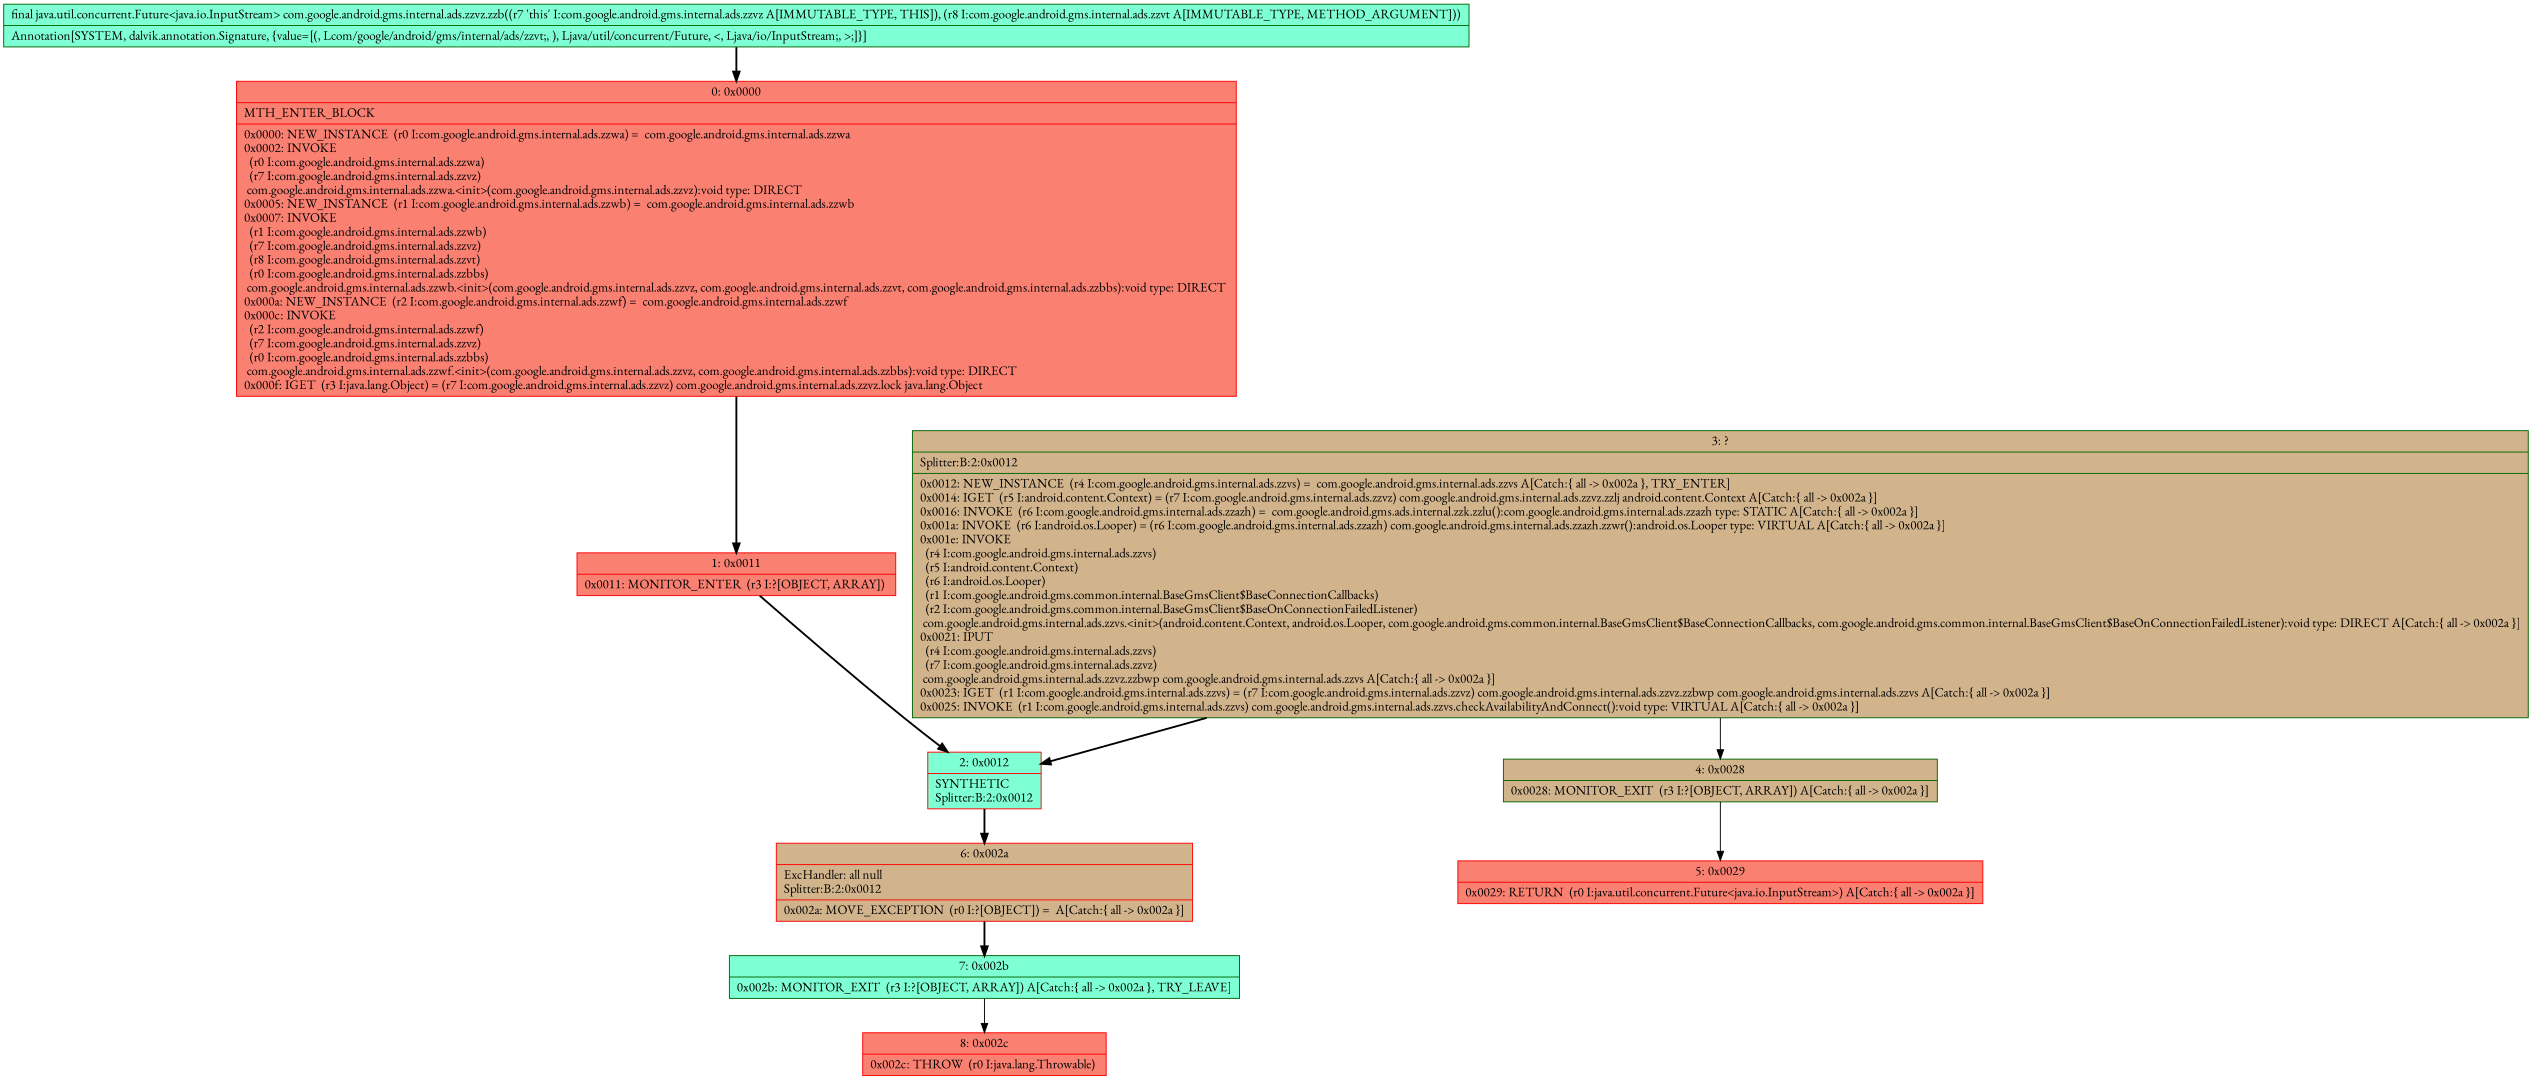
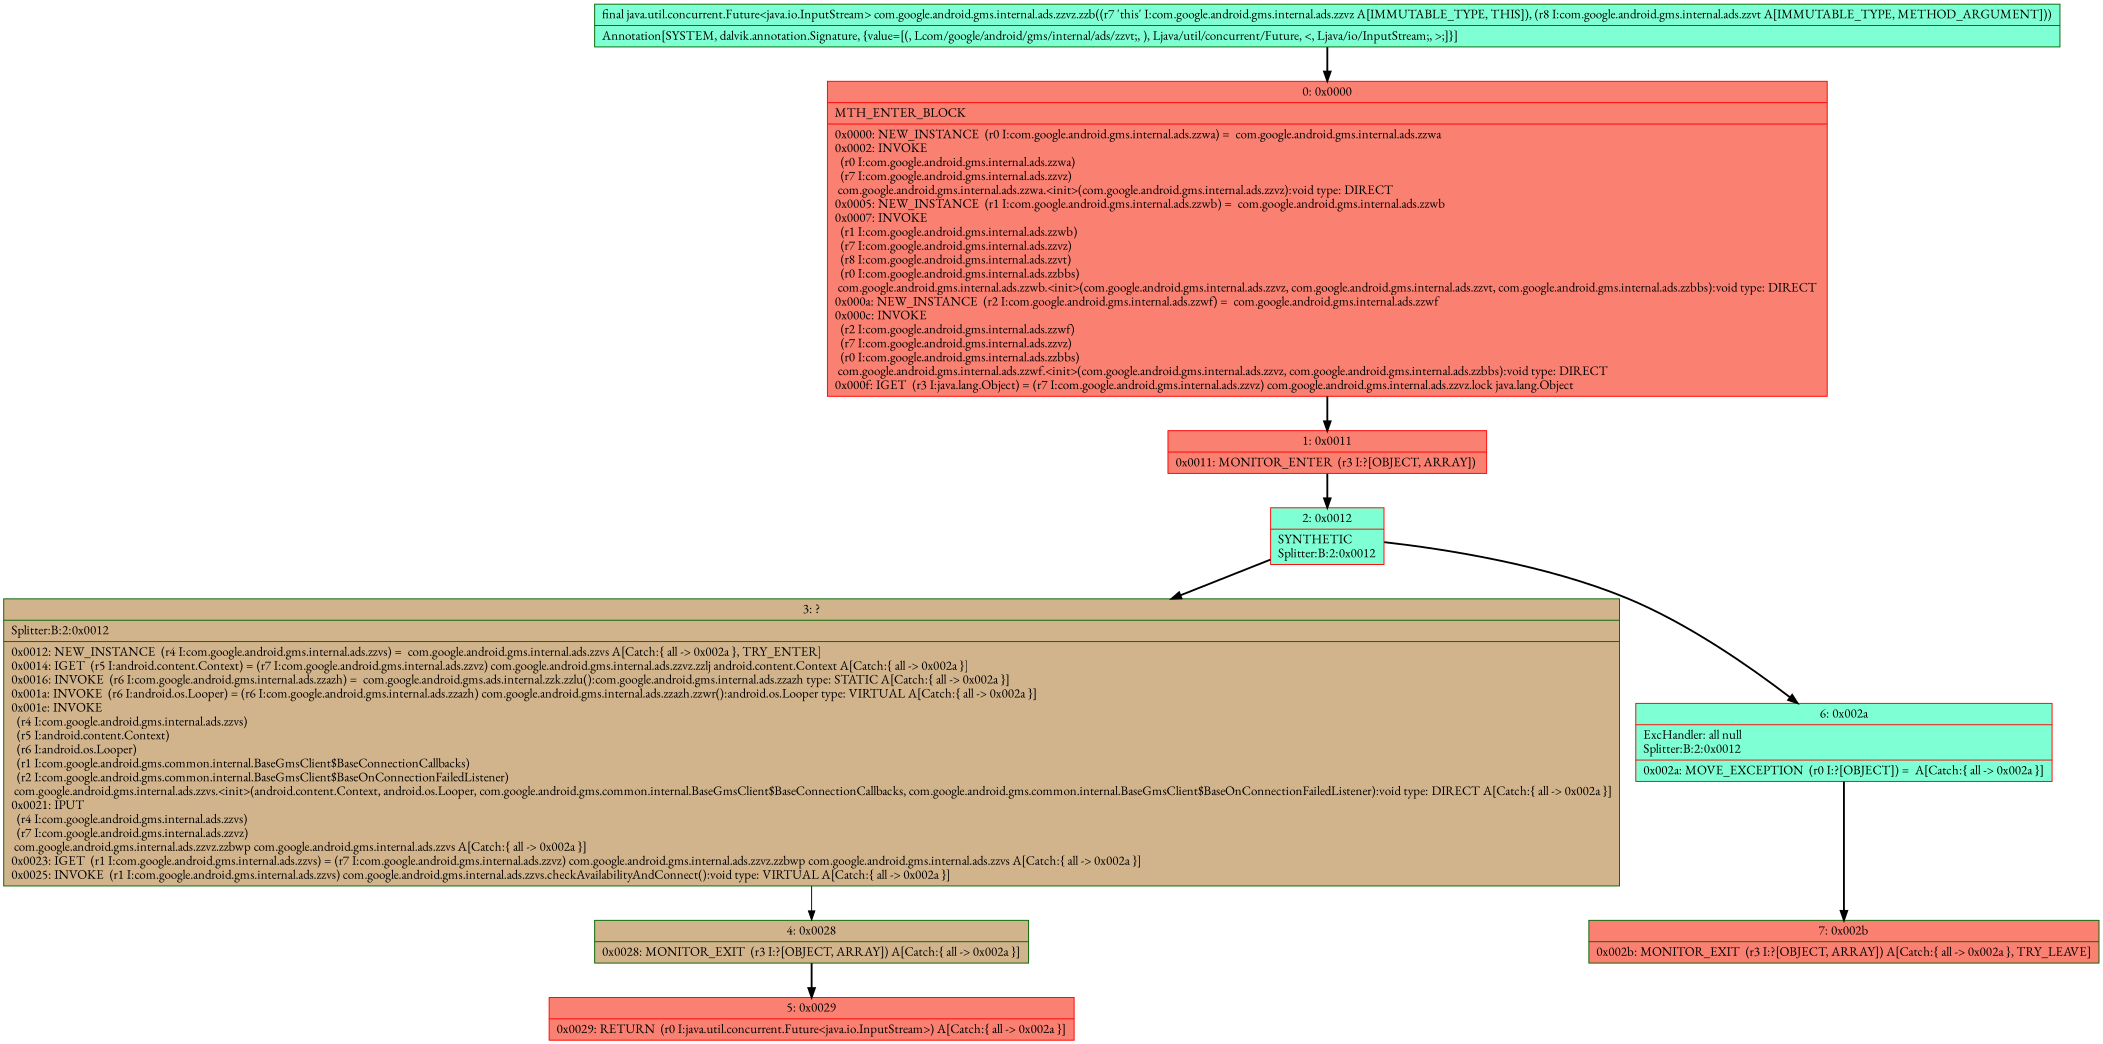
(1128, 740) -> (1225, 577)
(1720, 826) -> (812, 976)
(984, 882) -> (1844, 742)
(984, 977) -> (1844, 942)
(984, 1054) -> none
